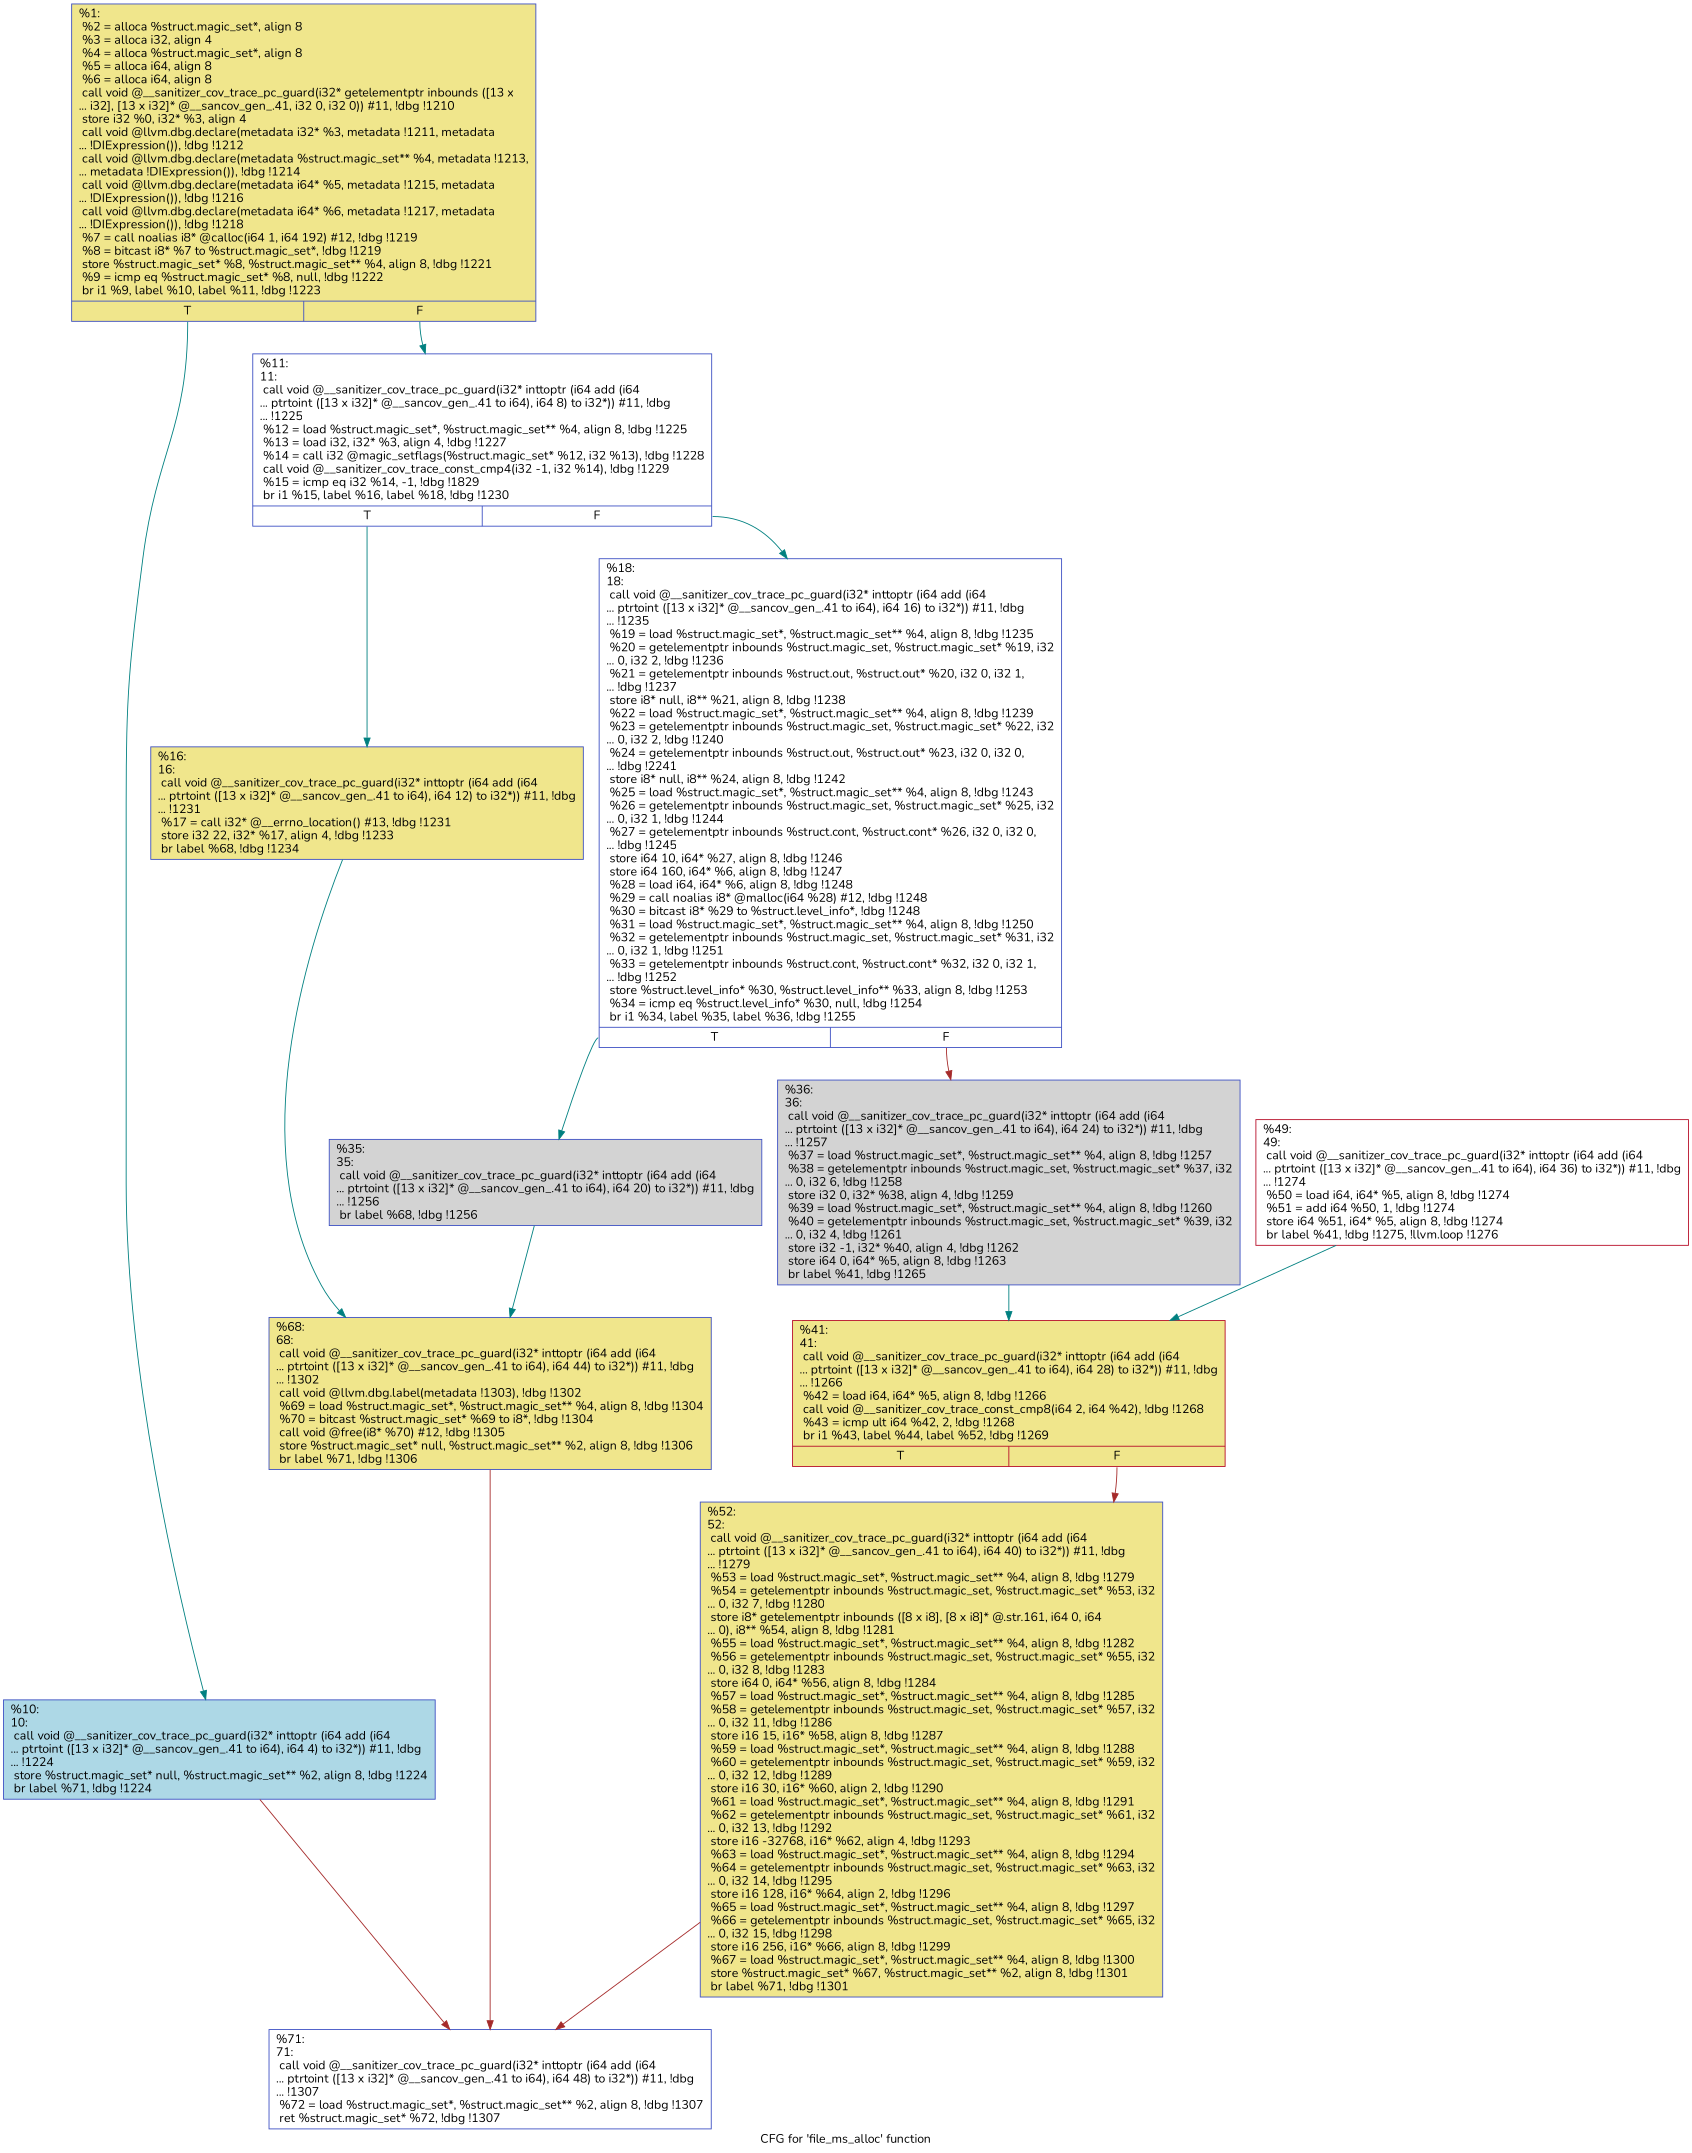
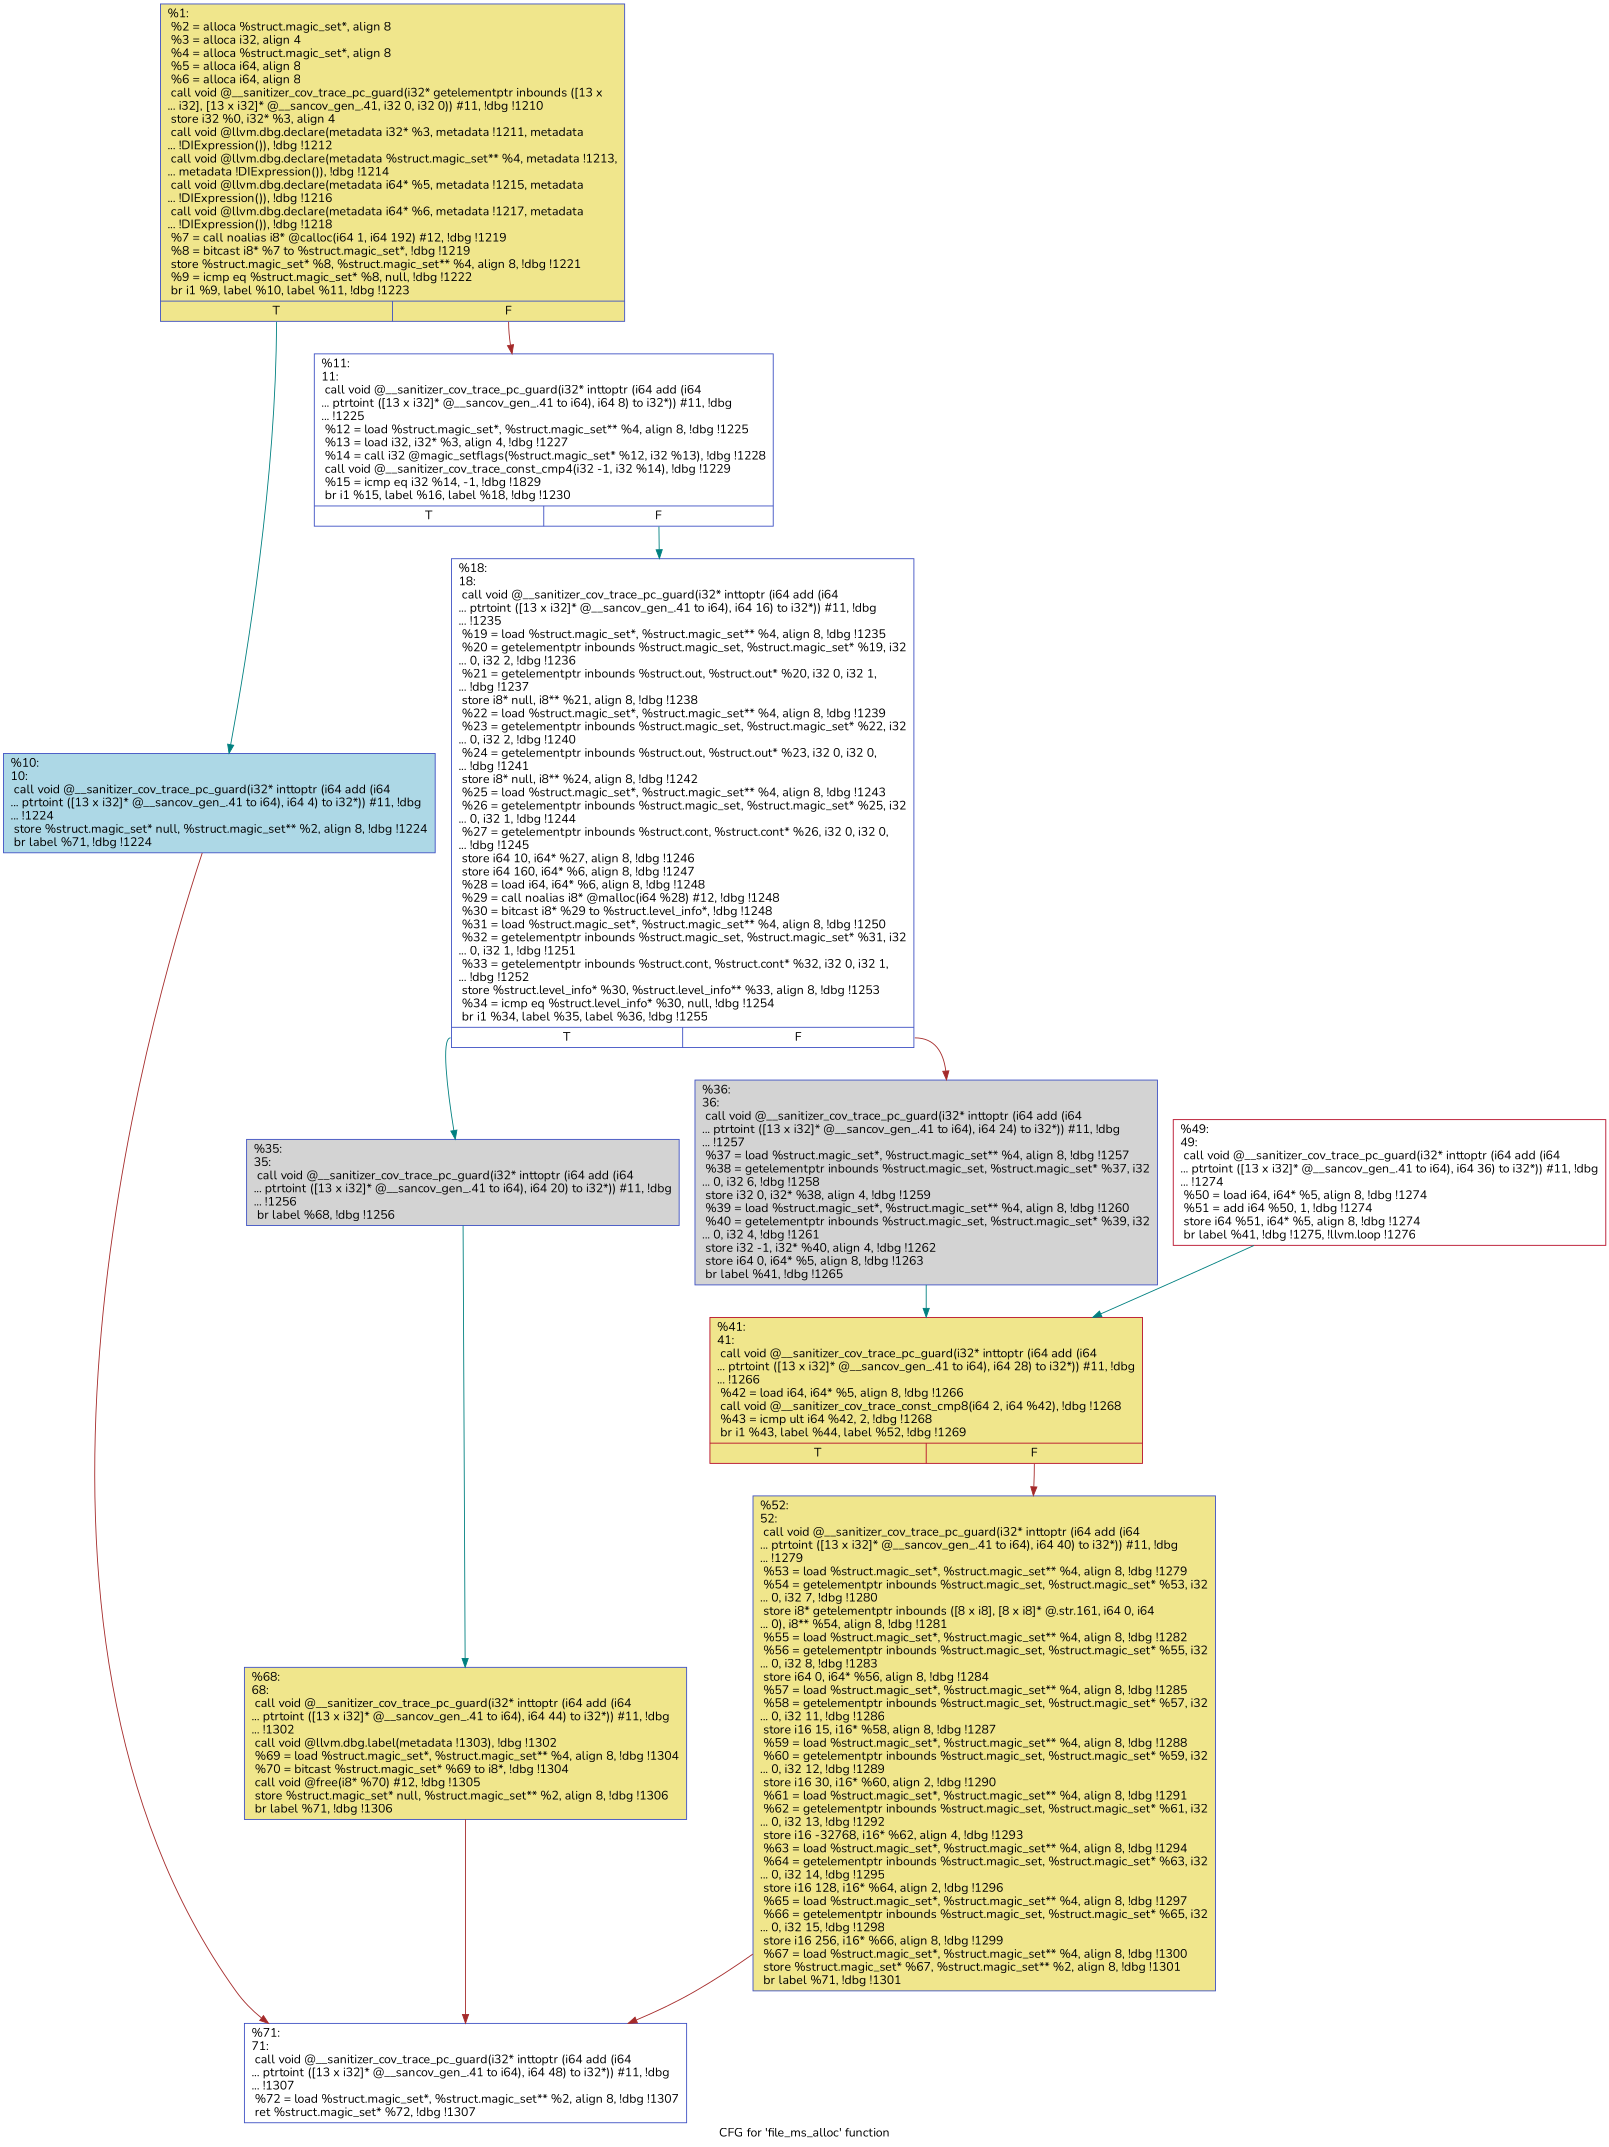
(421, 333) -> (509, 333)
(642, 766) -> (494, 766)
(367, 803) -> none
